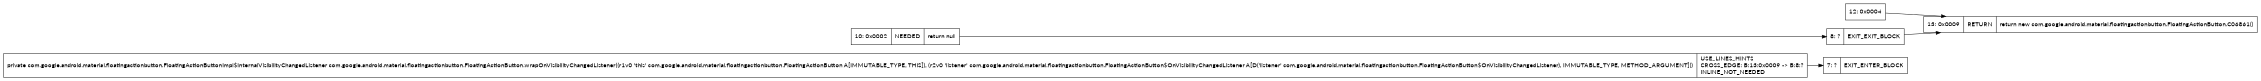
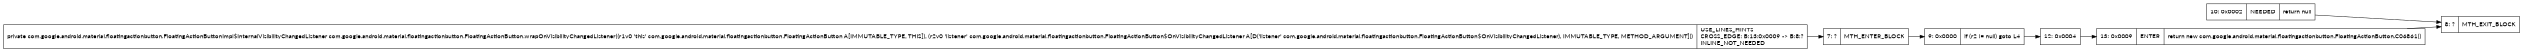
(1980, 24) -> (2150, 36)
(1920, 34) -> (2422, 28)
(1874, 36) -> (2489, 24)
none -> (1974, 37)
(1874, 65) -> (1874, 36)
